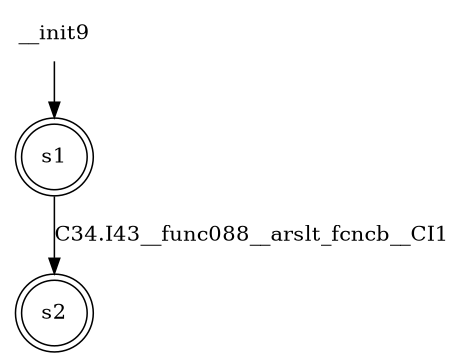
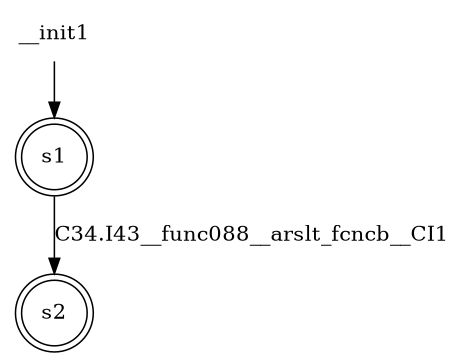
(54, 34) -> (54, 34)
